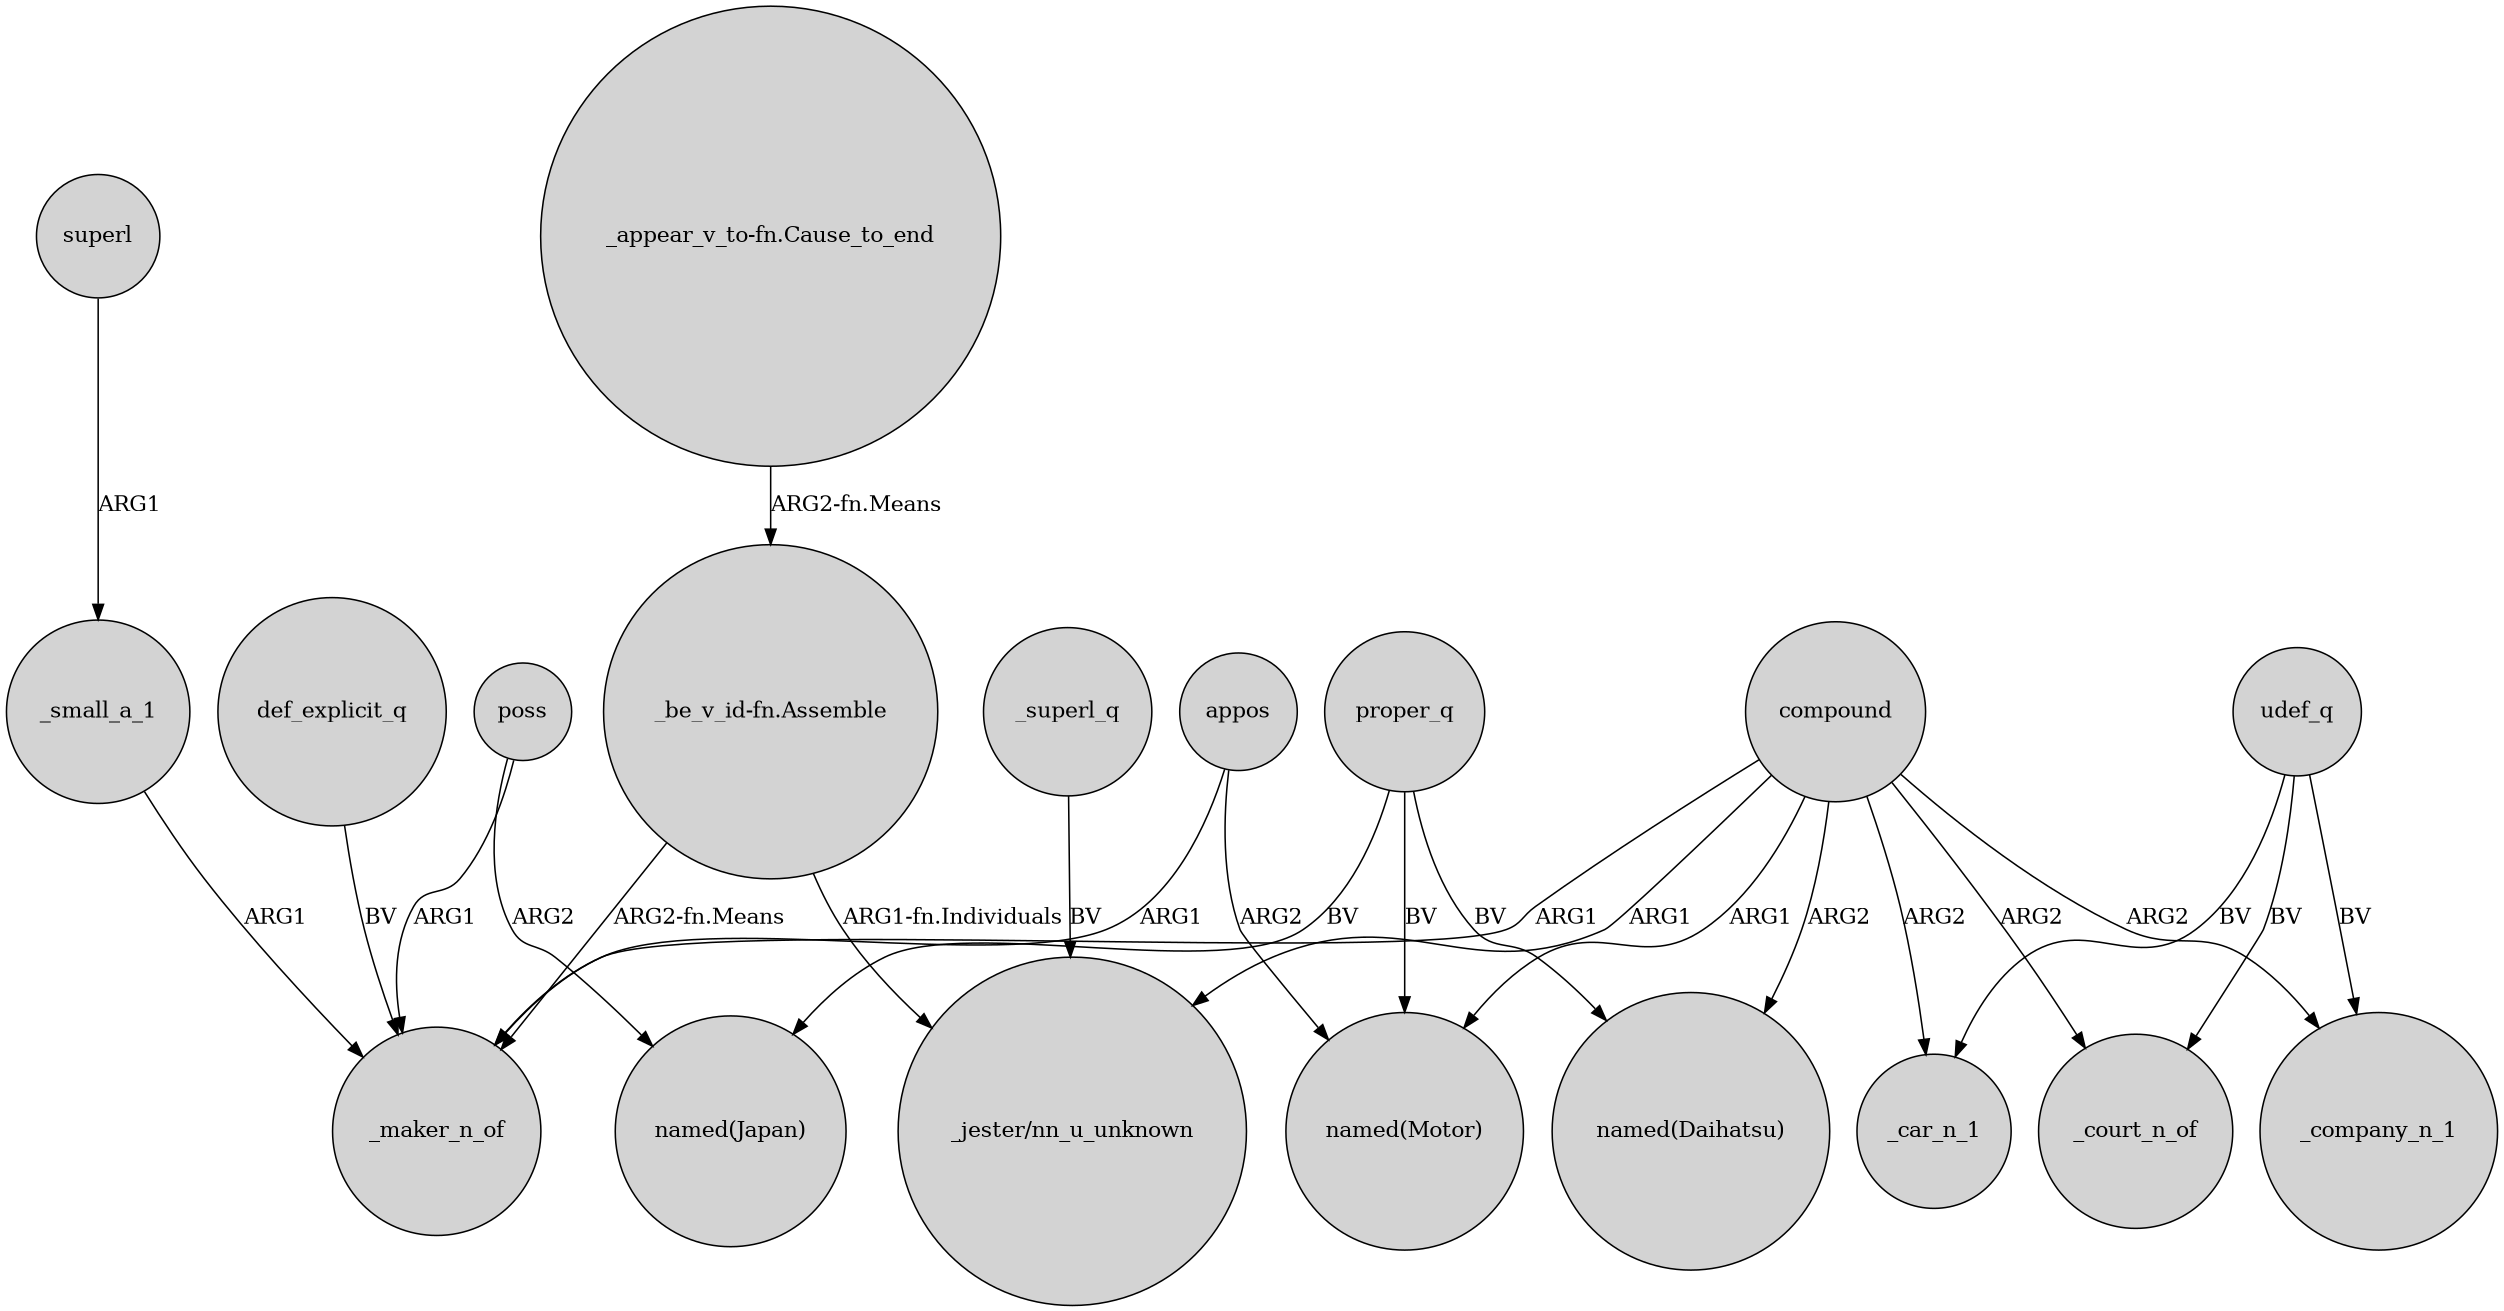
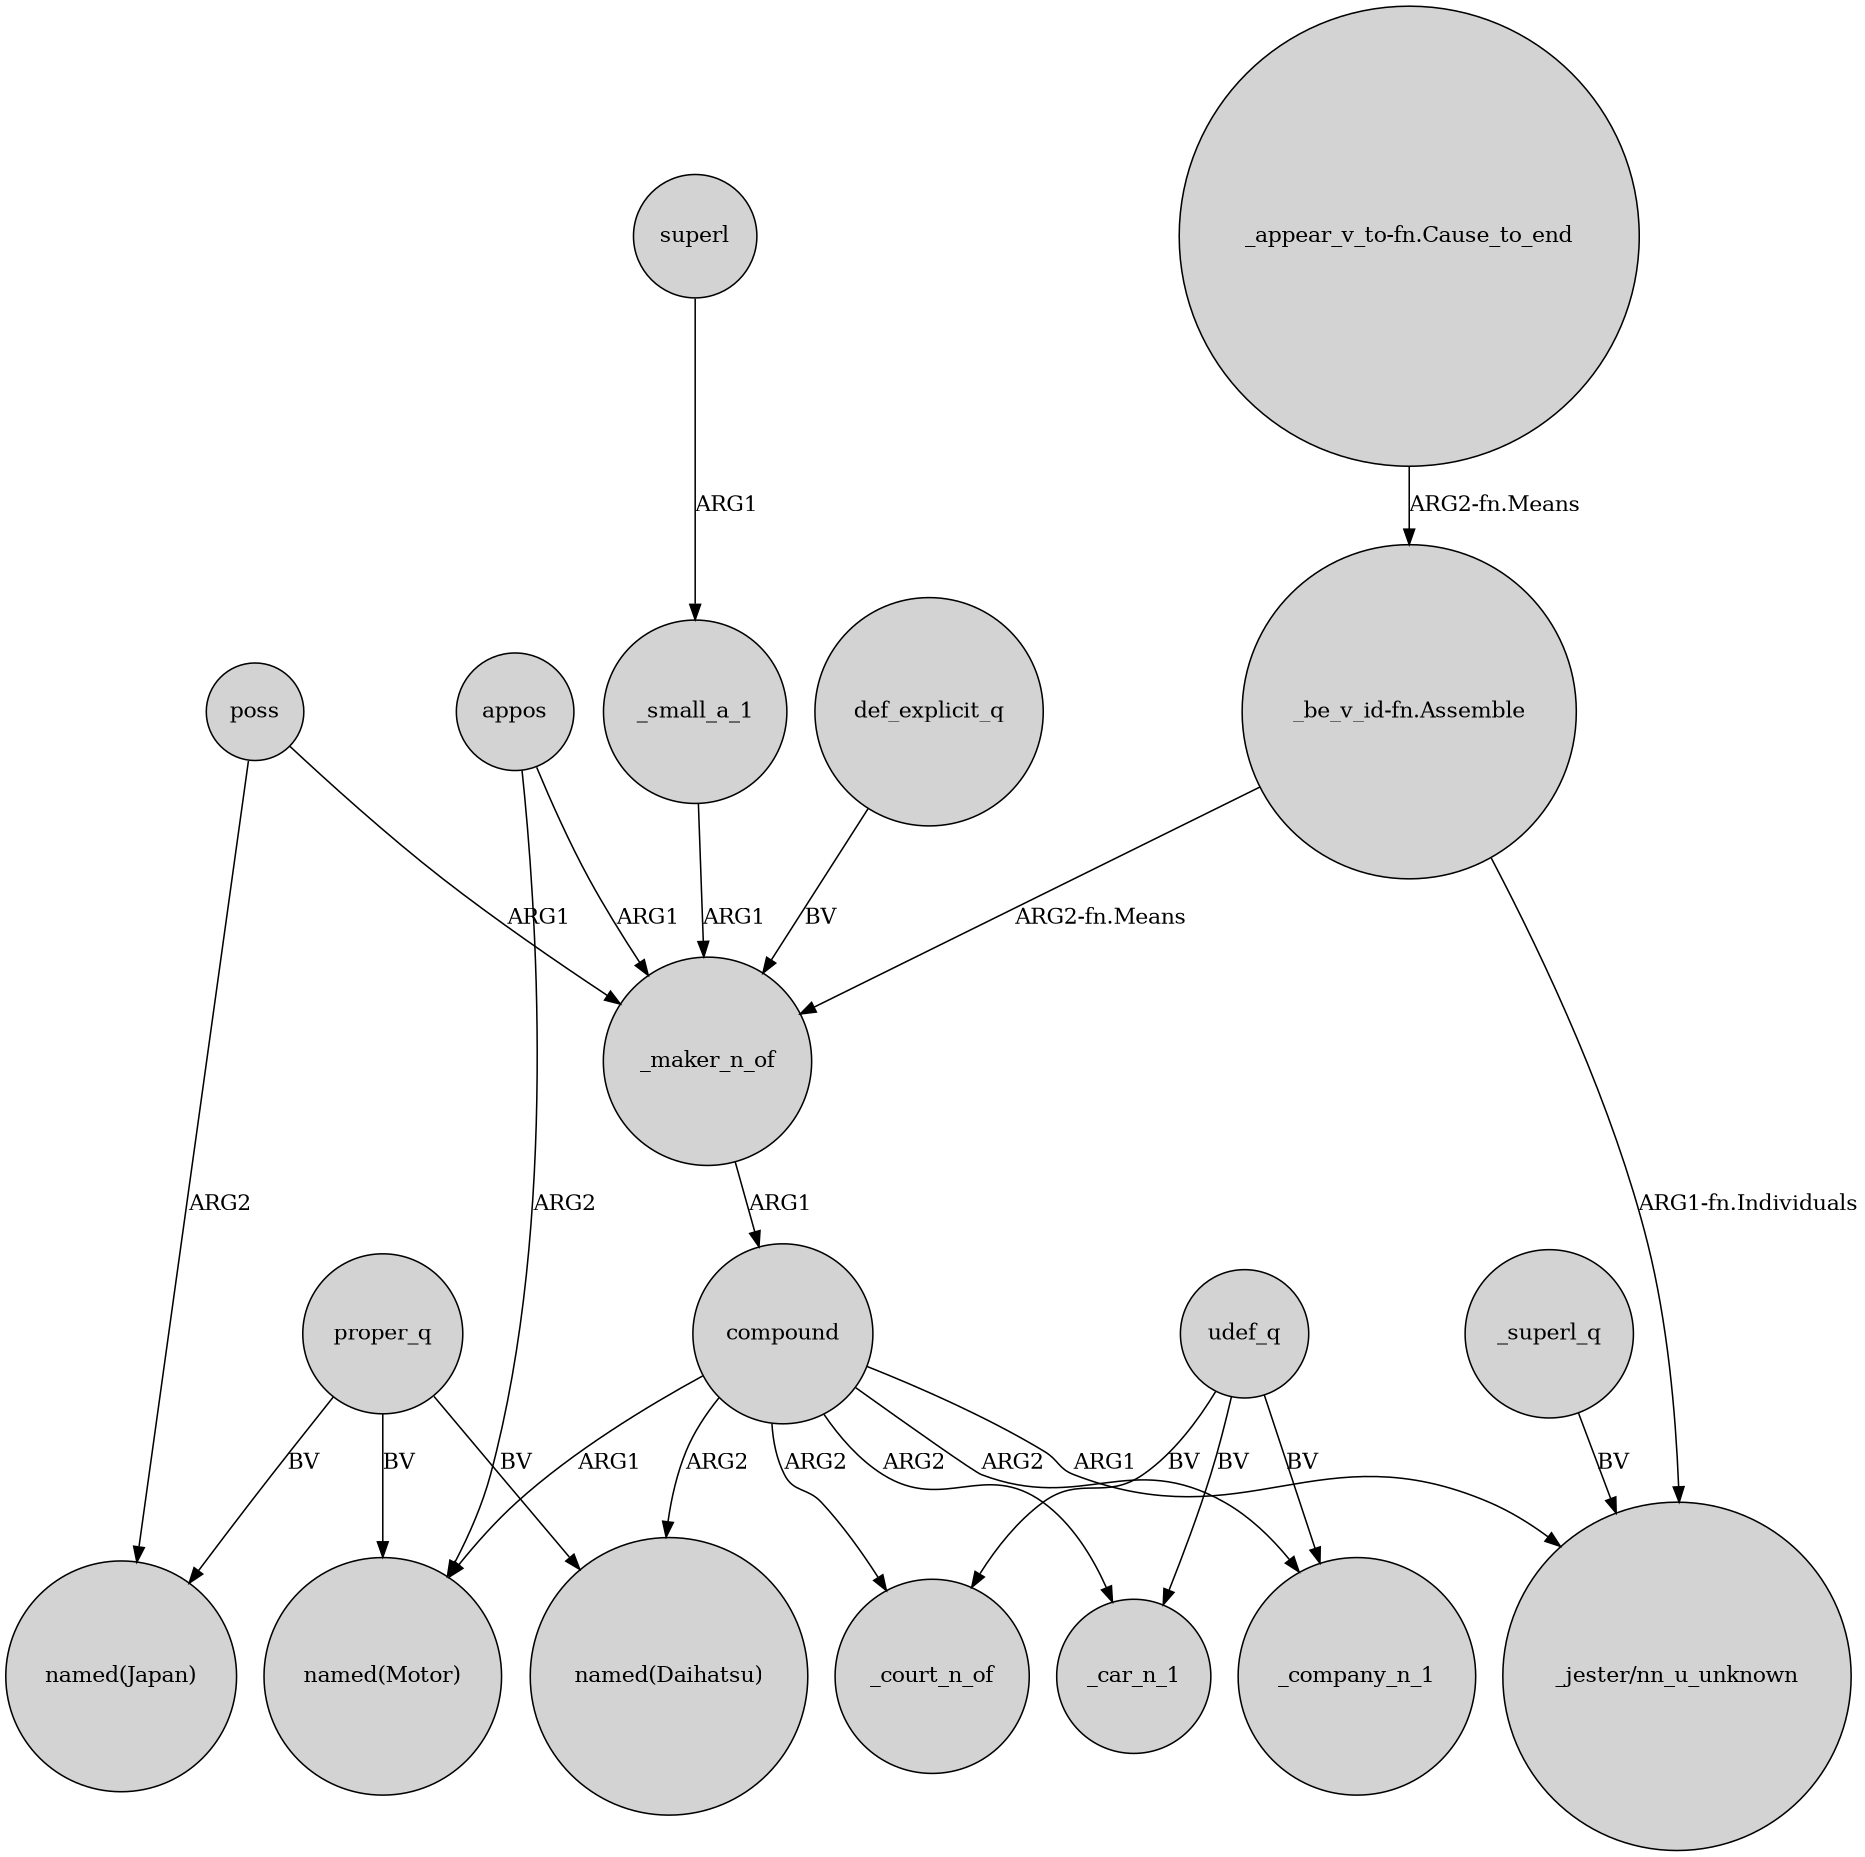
(1145, 942) -> (745, 1197)
